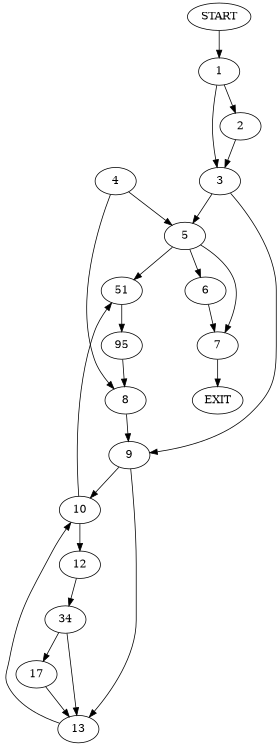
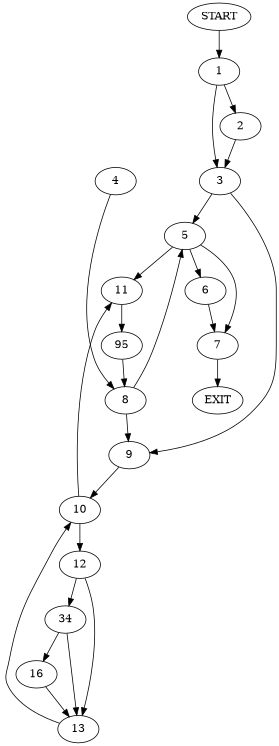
(147, 206) -> (162, 324)
(122, 291) -> (122, 291)
(136, 596) -> (94, 643)
(37, 674) -> (37, 674)
